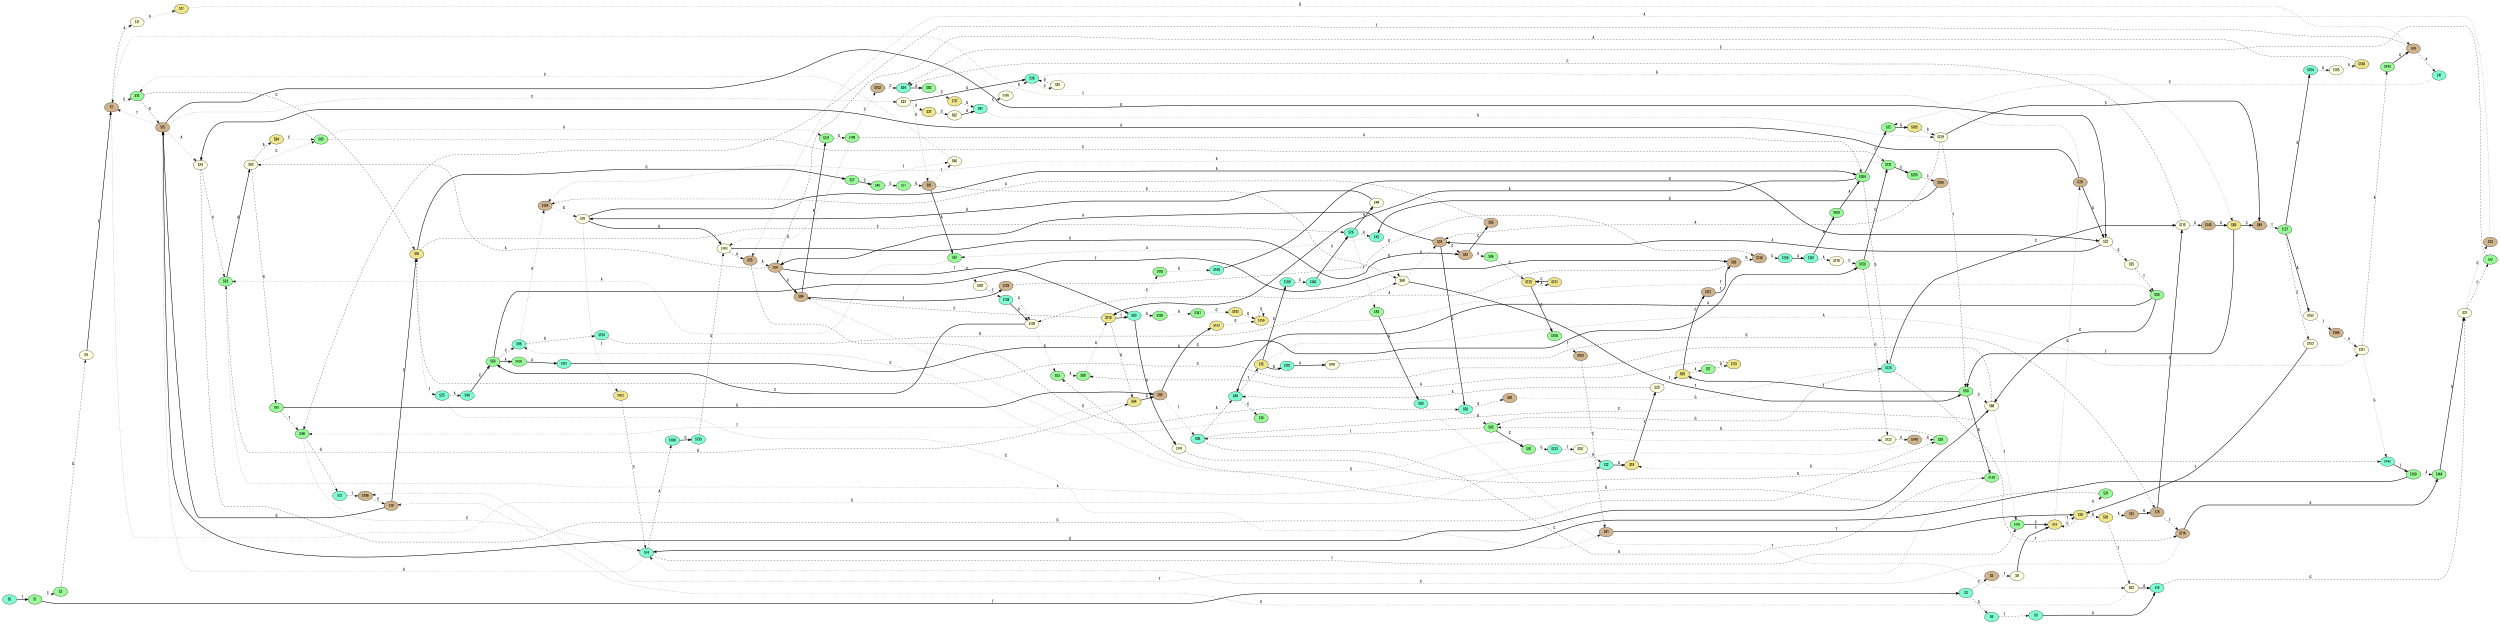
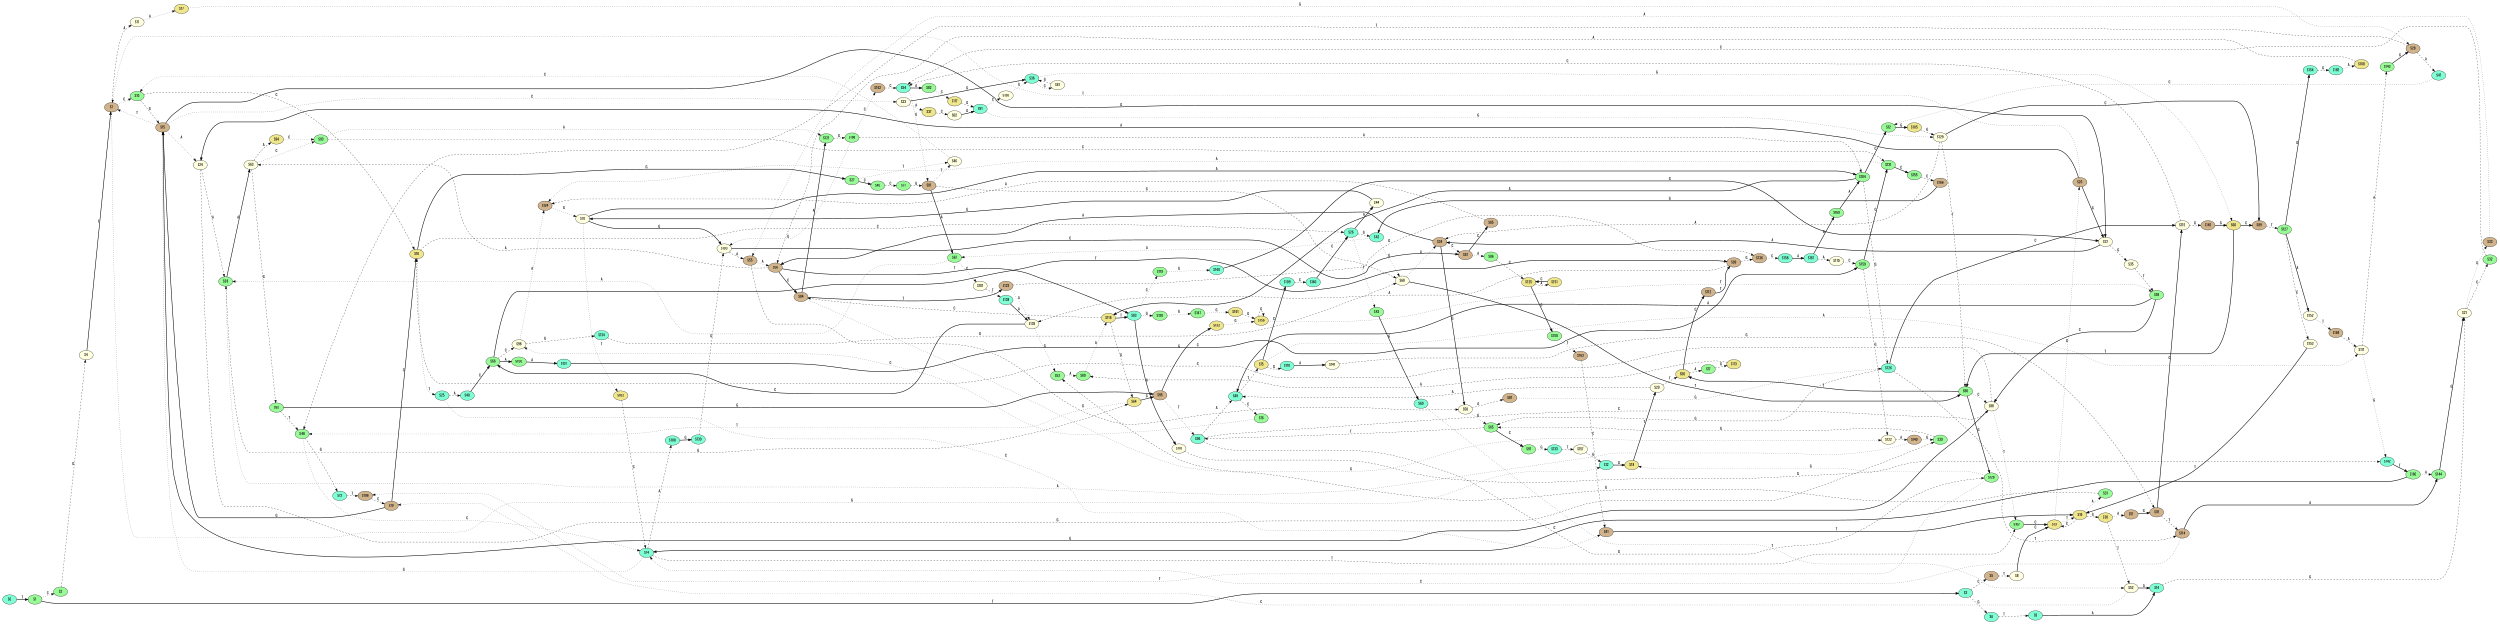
(2336, 70) -> (2336, 70)
(1914, 175) -> (1914, 175)
(519, 344) -> (519, 344)
(1273, 369) -> (1273, 369)
(1465, 409) -> (1465, 409)
